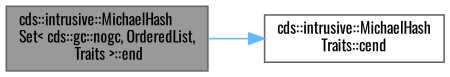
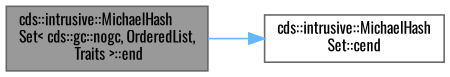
(354, 39) -> (354, 39)
